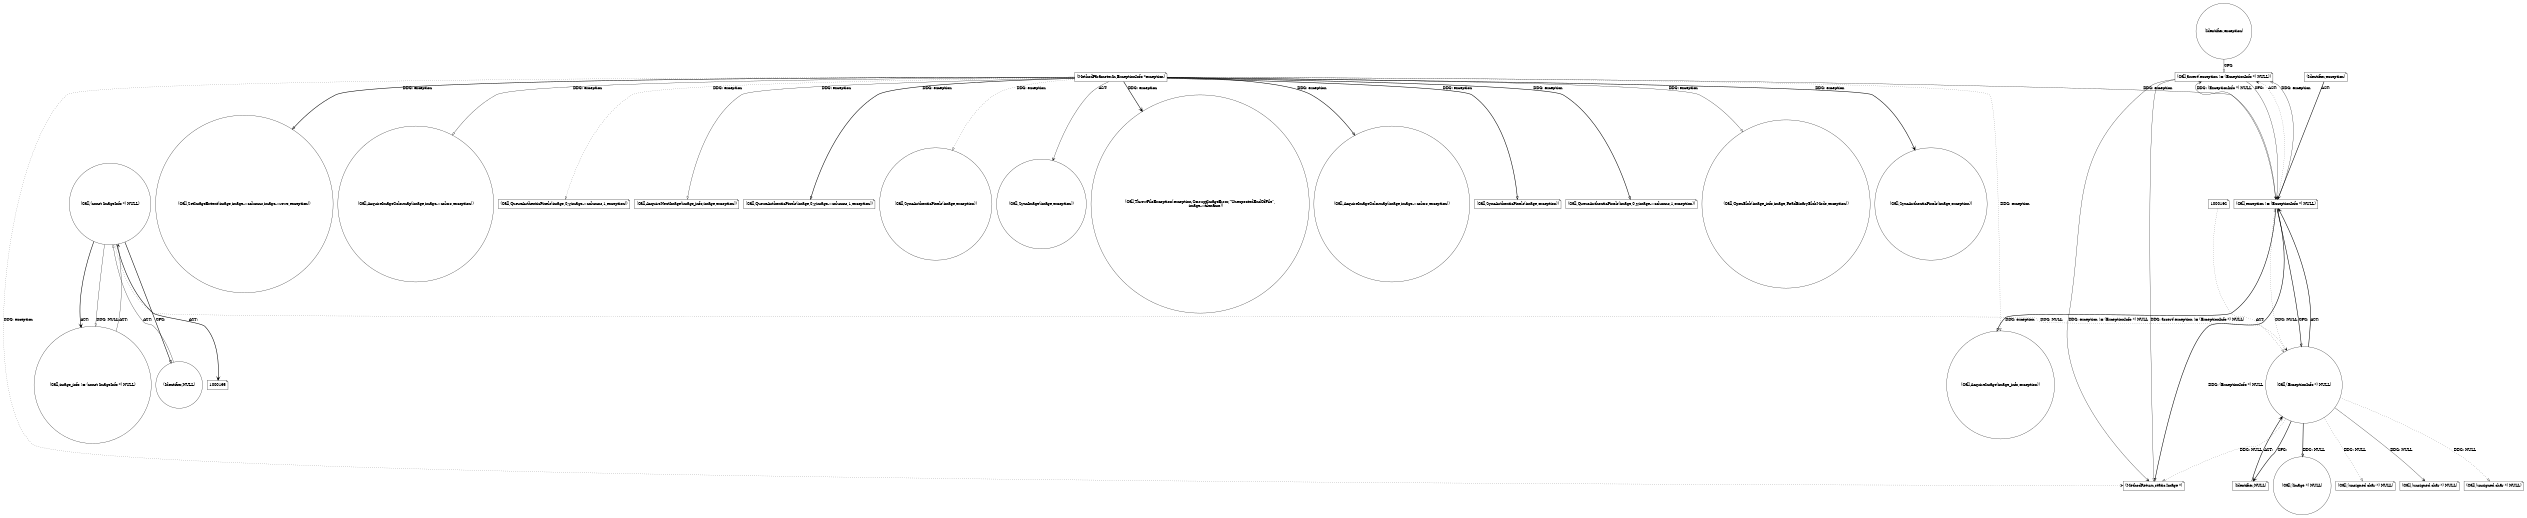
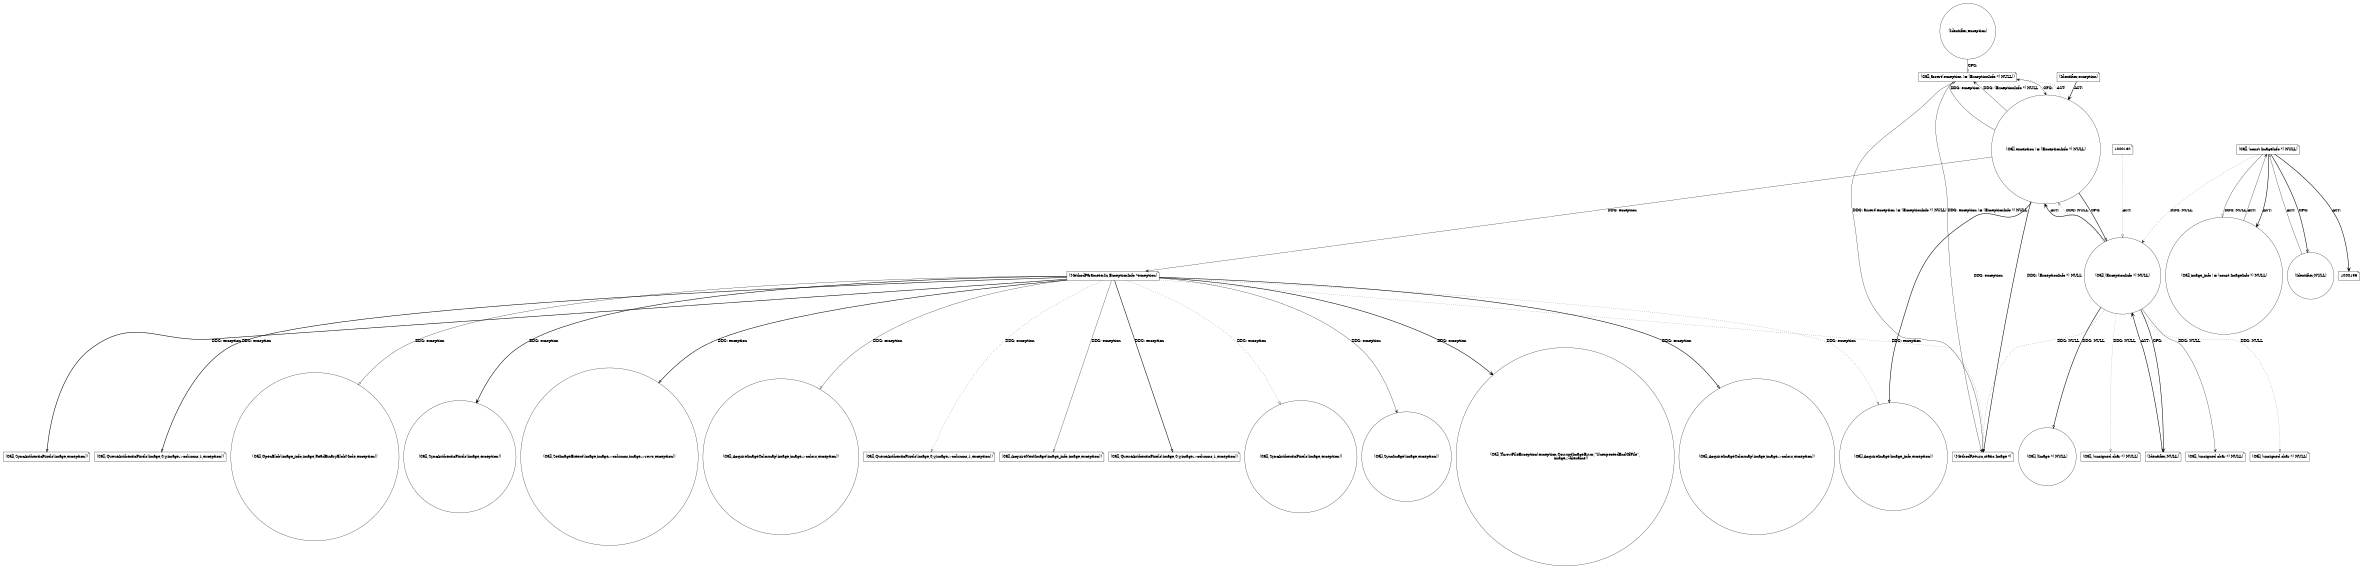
(1845, 83) -> (1570, 214)
(1104, 88) -> (1366, 341)
(110, 204) -> (2268, 149)
(2276, 204) -> (2046, 149)
